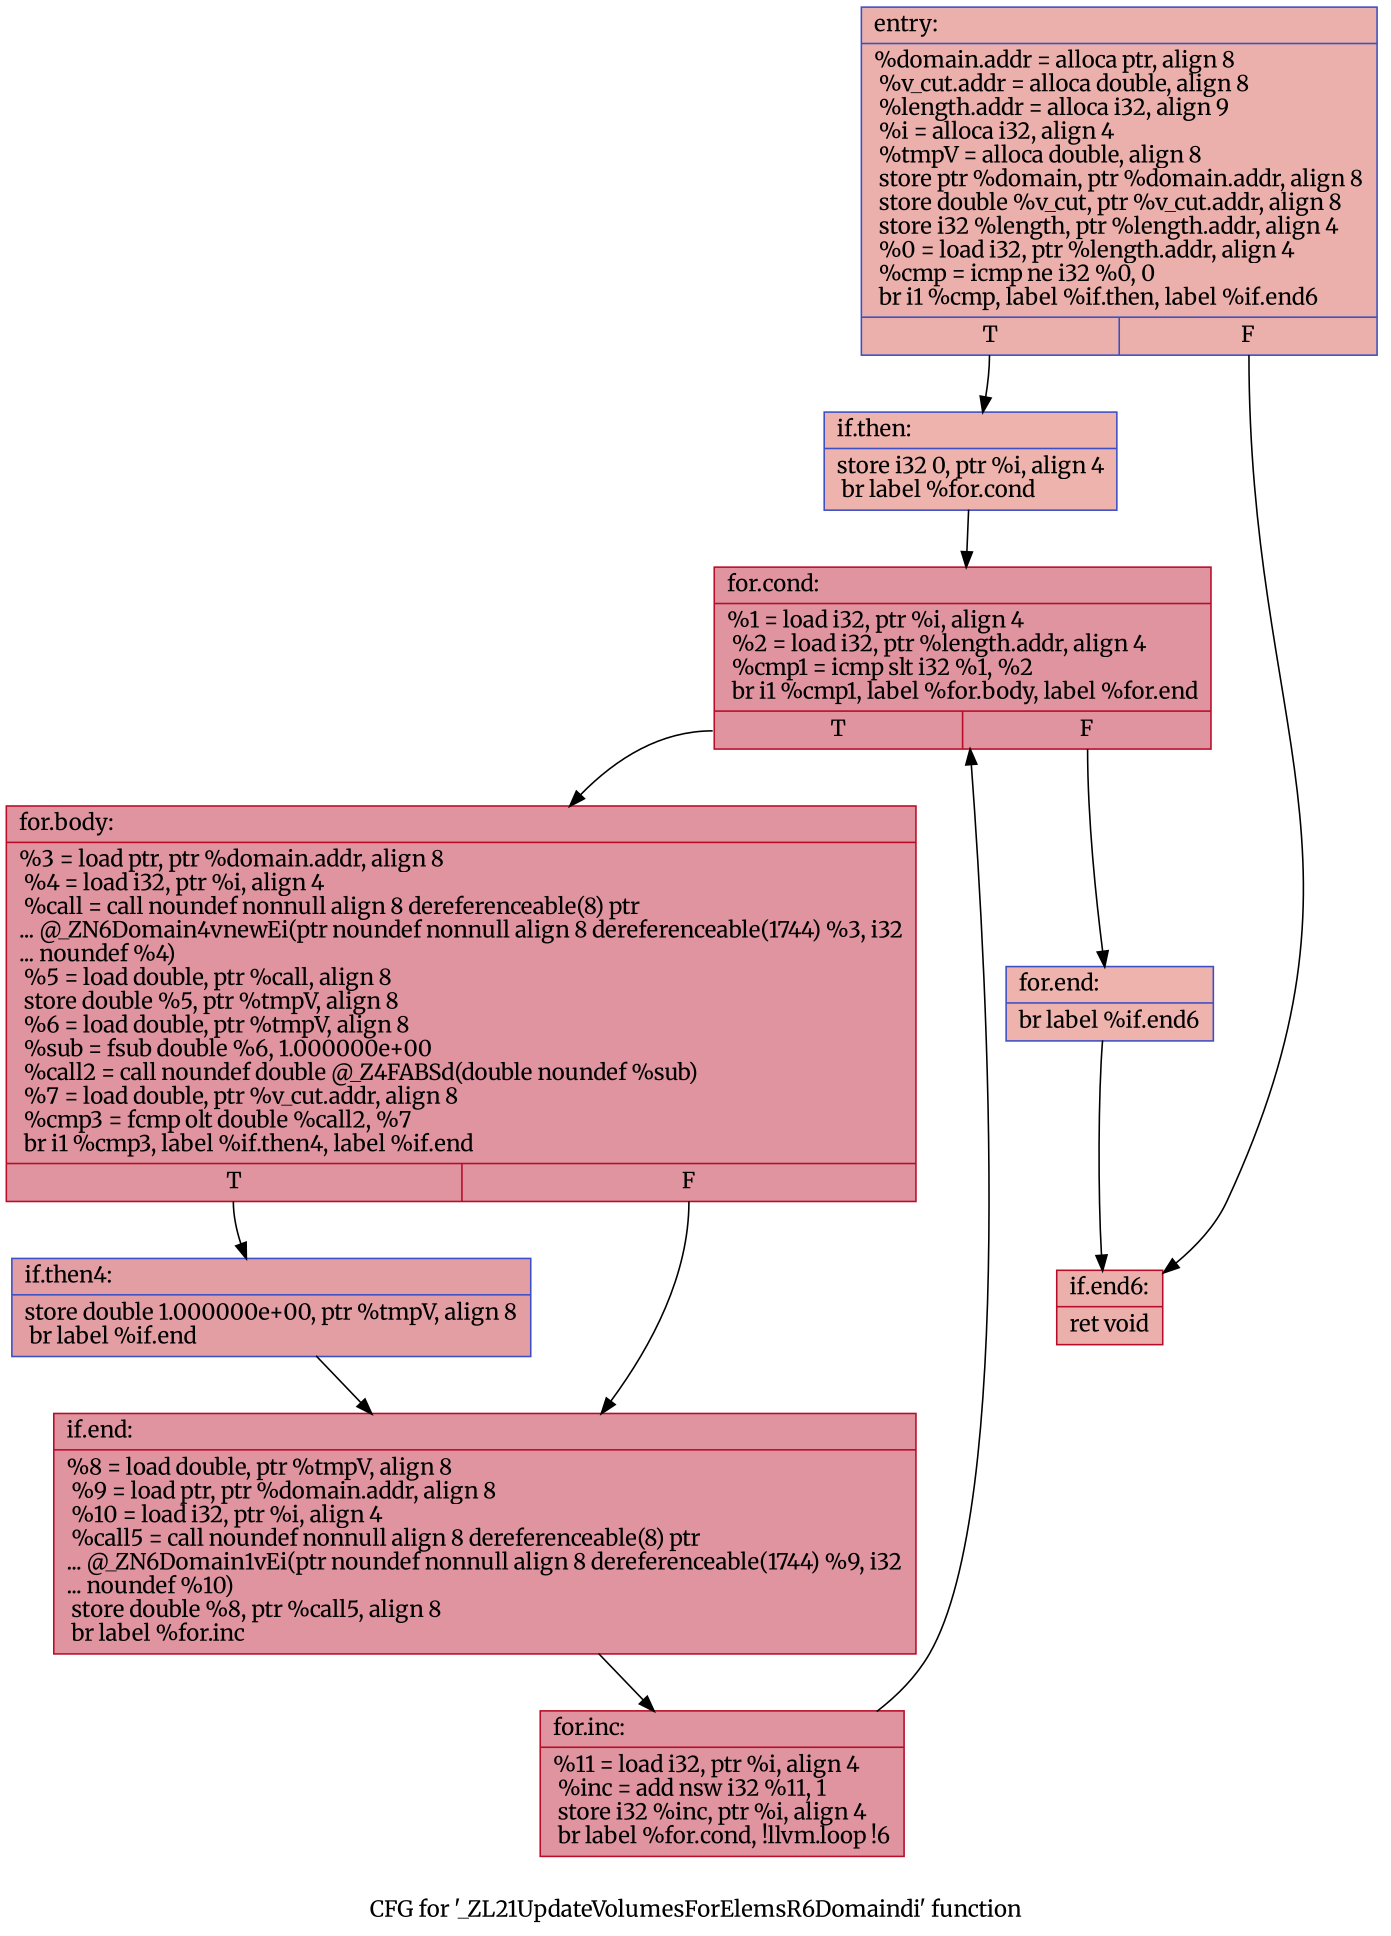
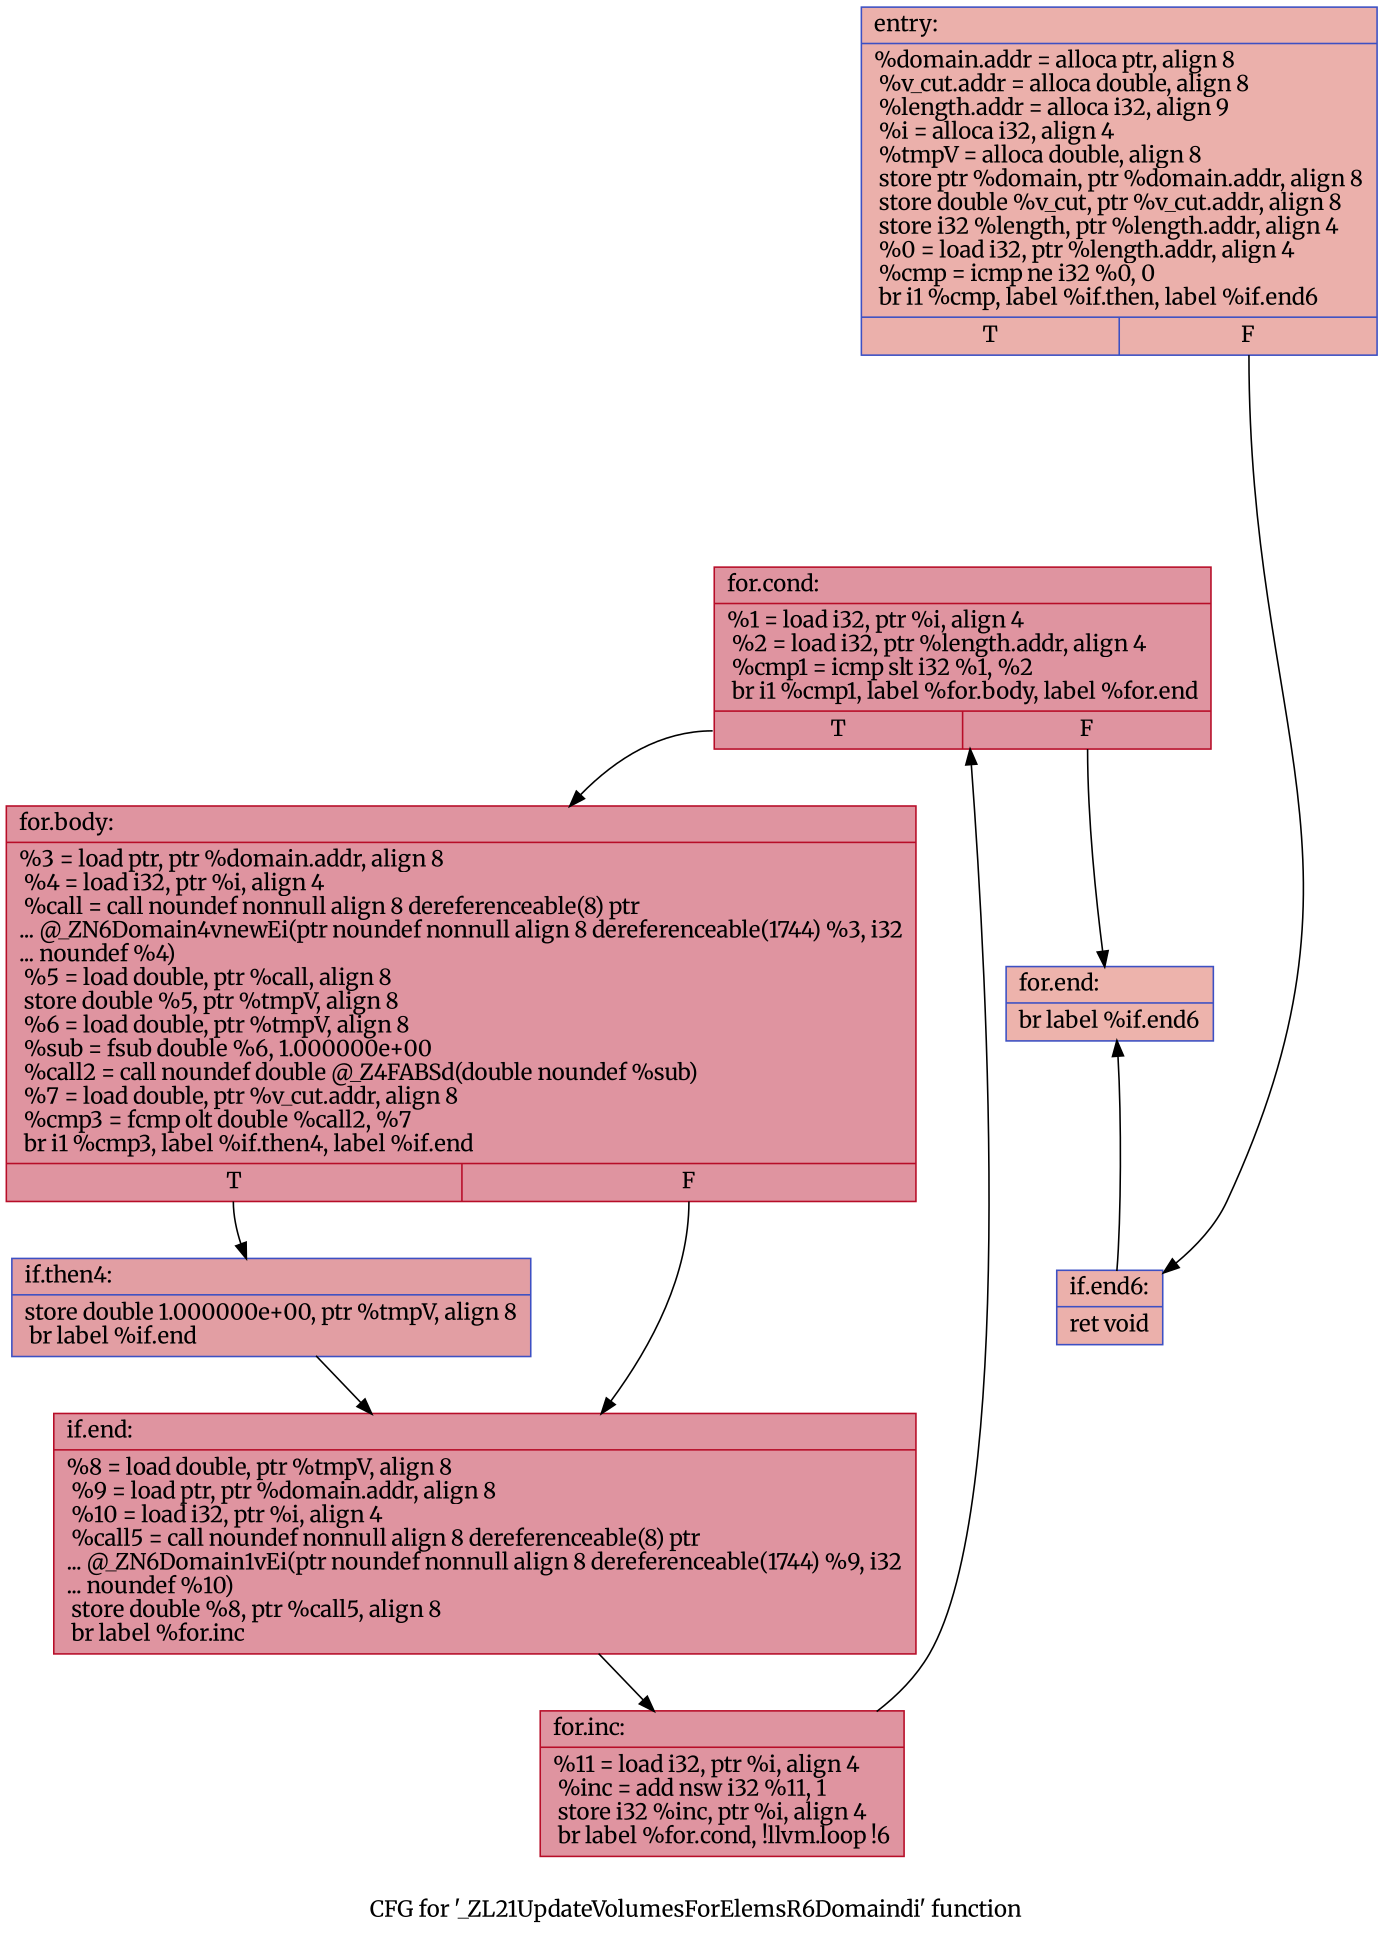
(971, 461) -> none
(1099, 1148) -> (1120, 1164)
(1110, 1307) -> (1110, 1307)
